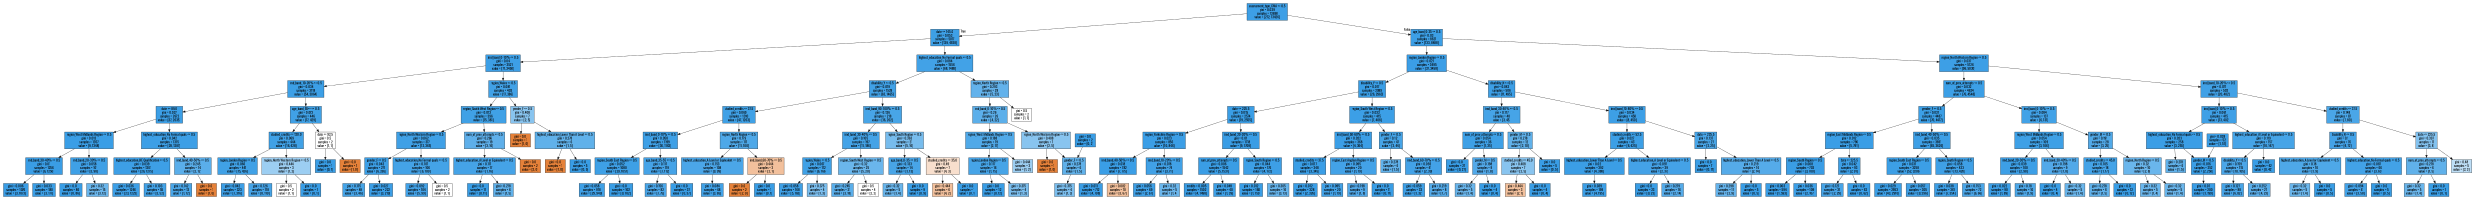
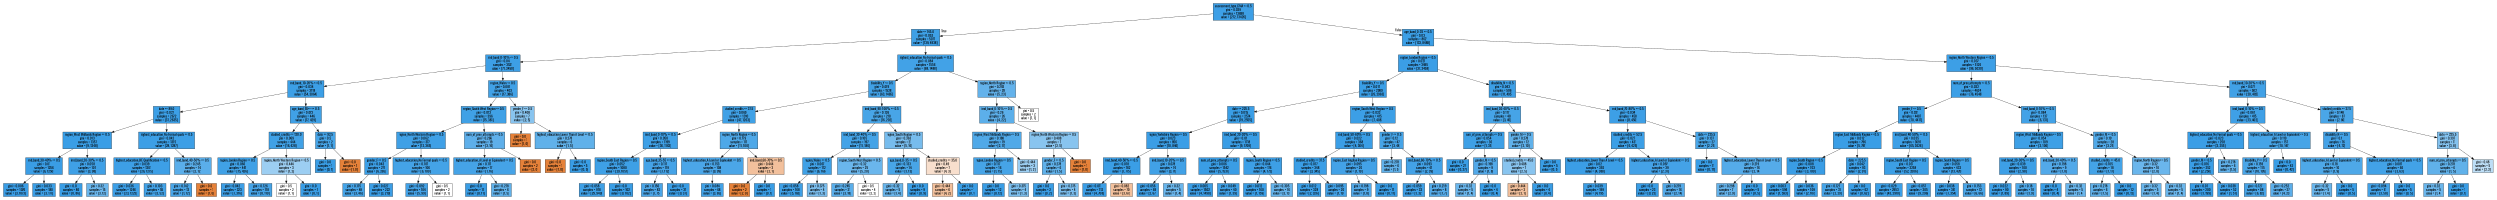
(325, 140) -> (325, 140)
(1081, 151) -> (1049, 178)
(2212, 151) -> (2215, 178)
(1197, 190) -> (1200, 190)
